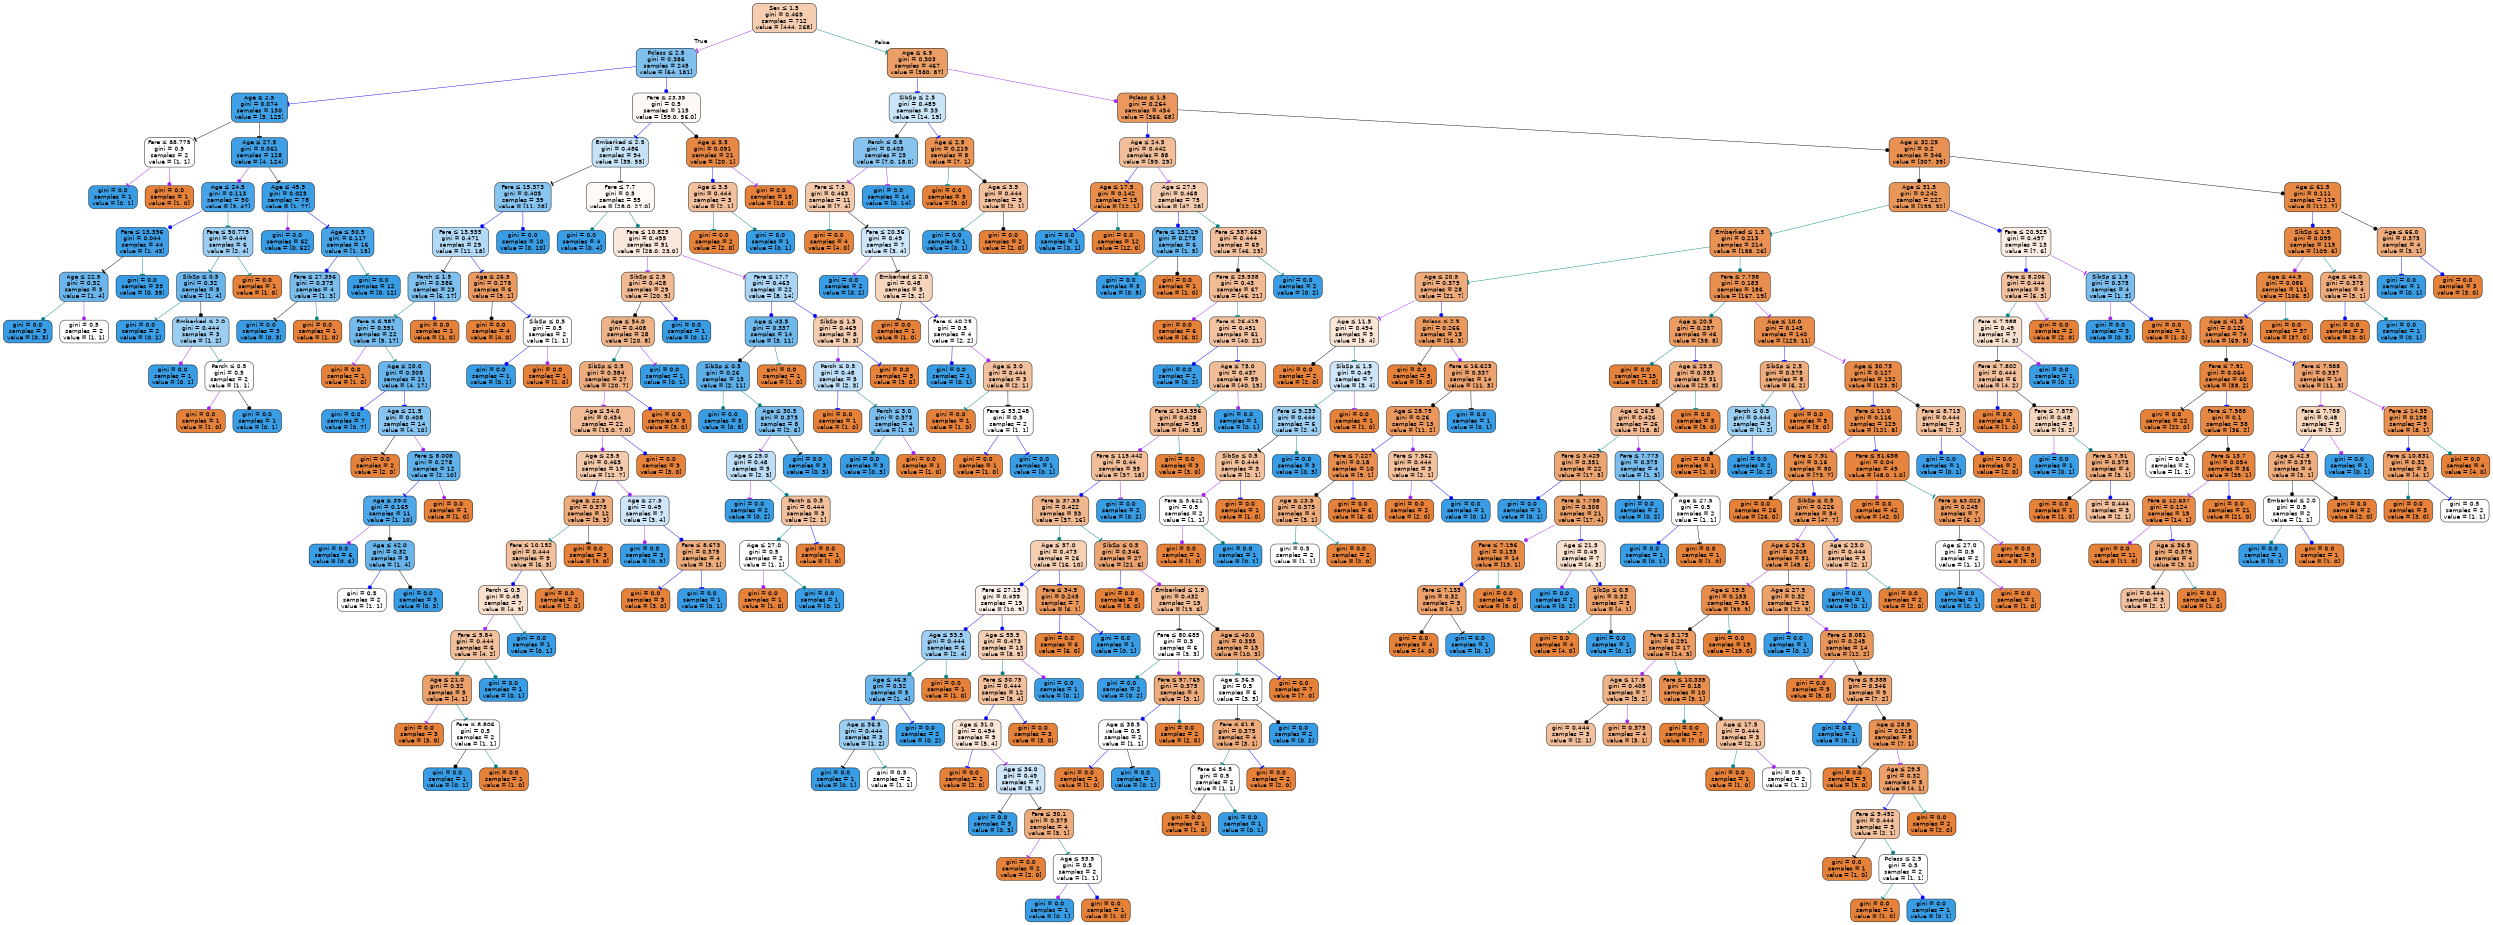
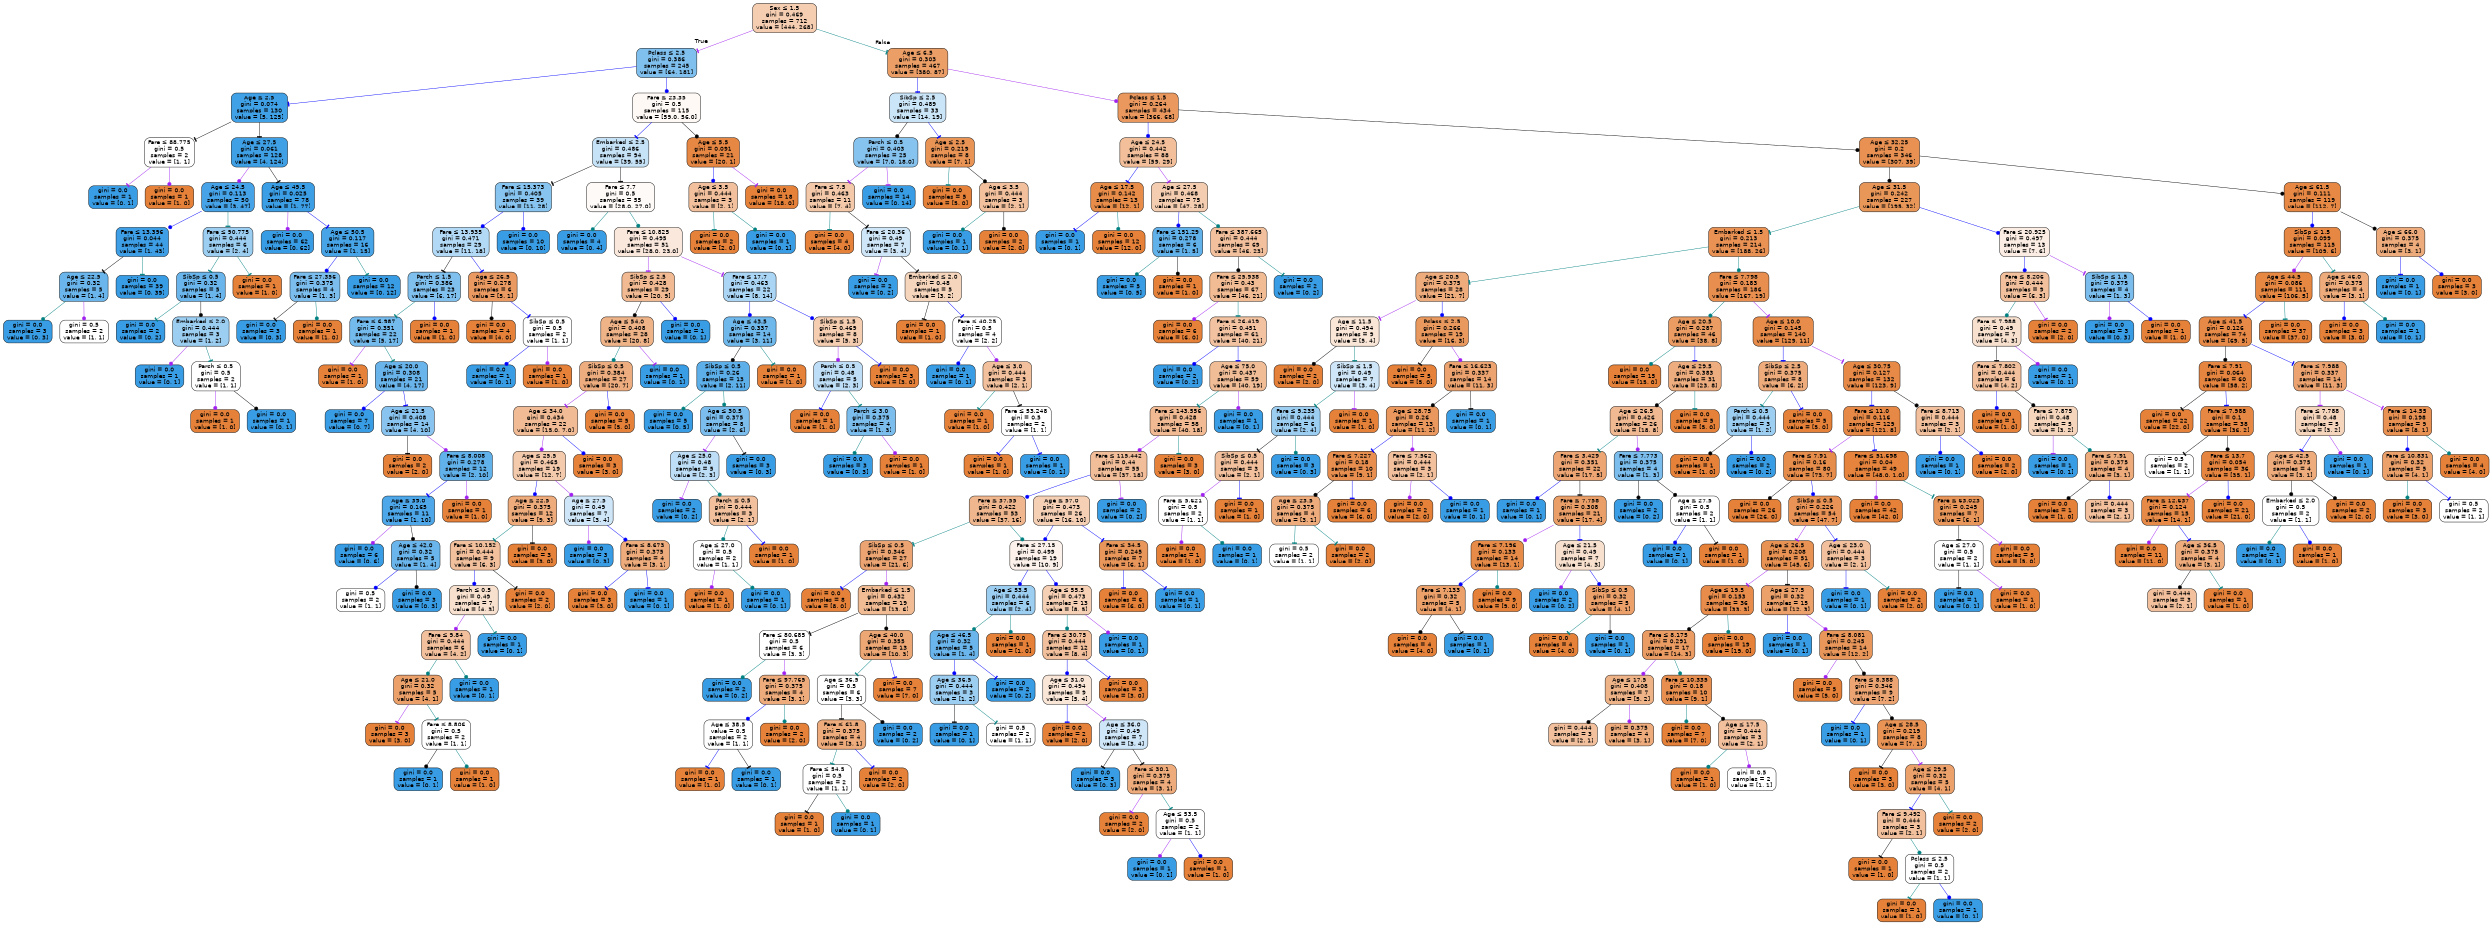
(1060, 531) -> (1016, 532)
